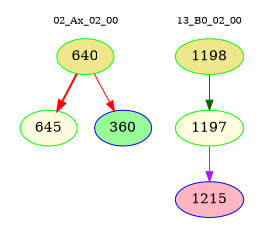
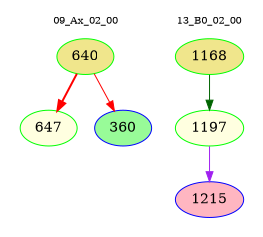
(86, 21) -> (86, 21)
(210, 57) -> (210, 57)
(49, 128) -> (49, 128)
